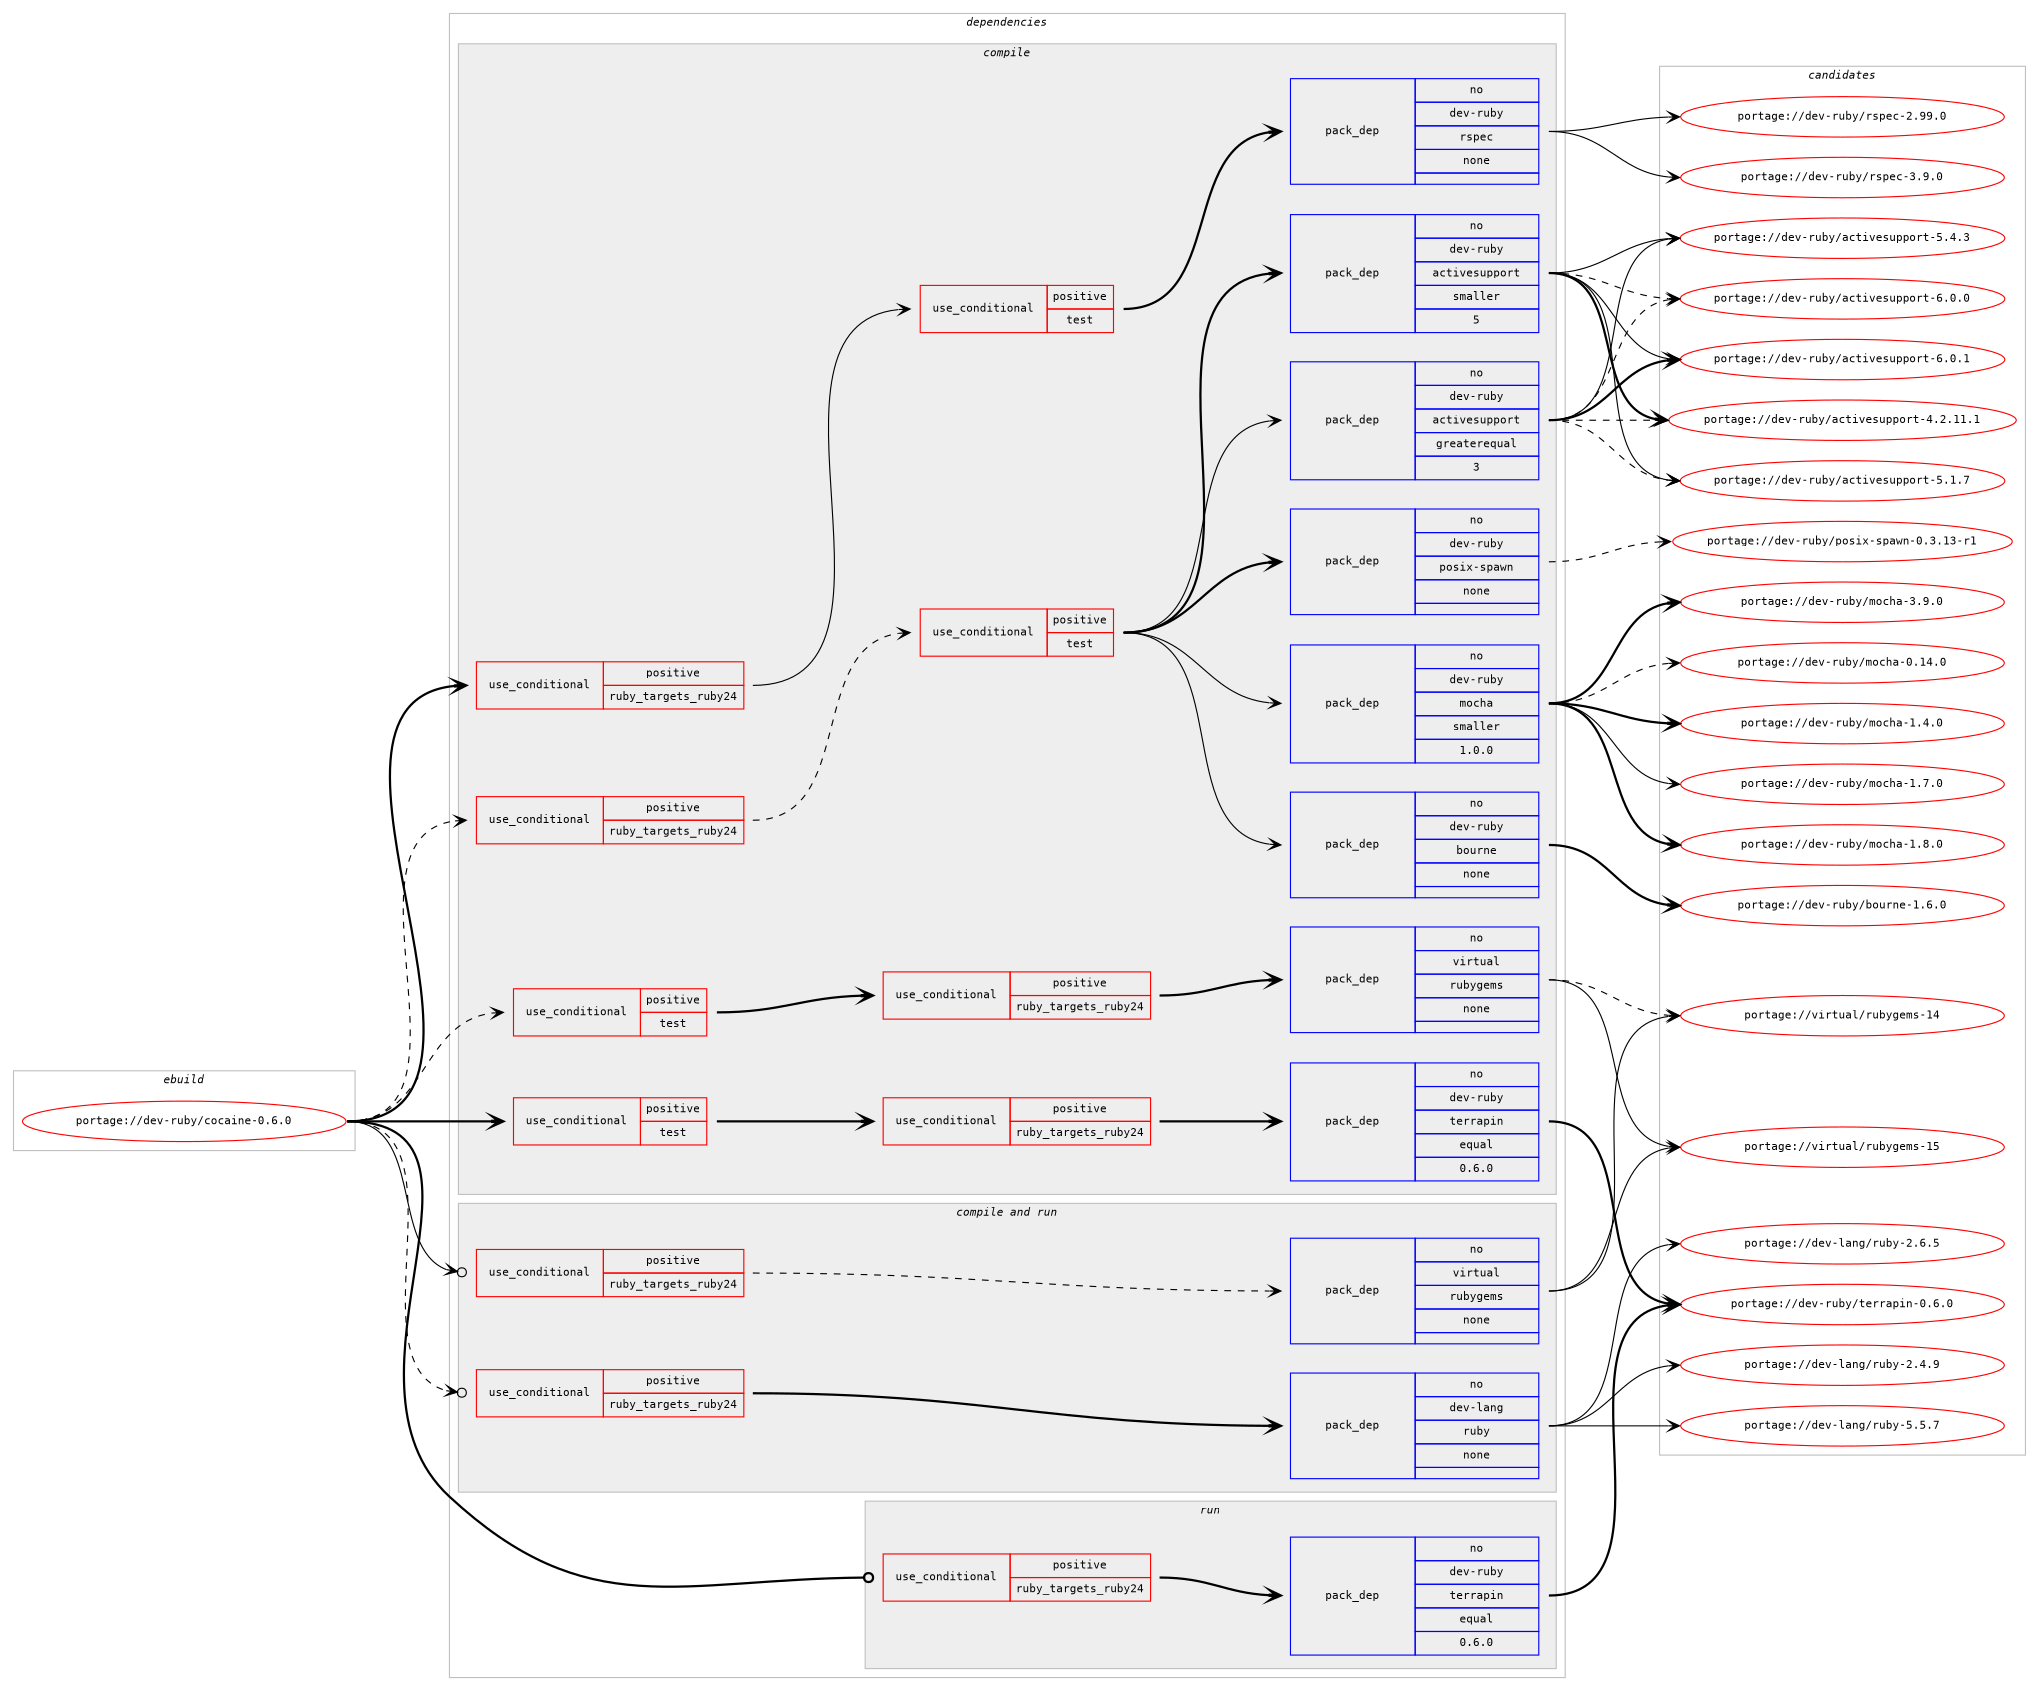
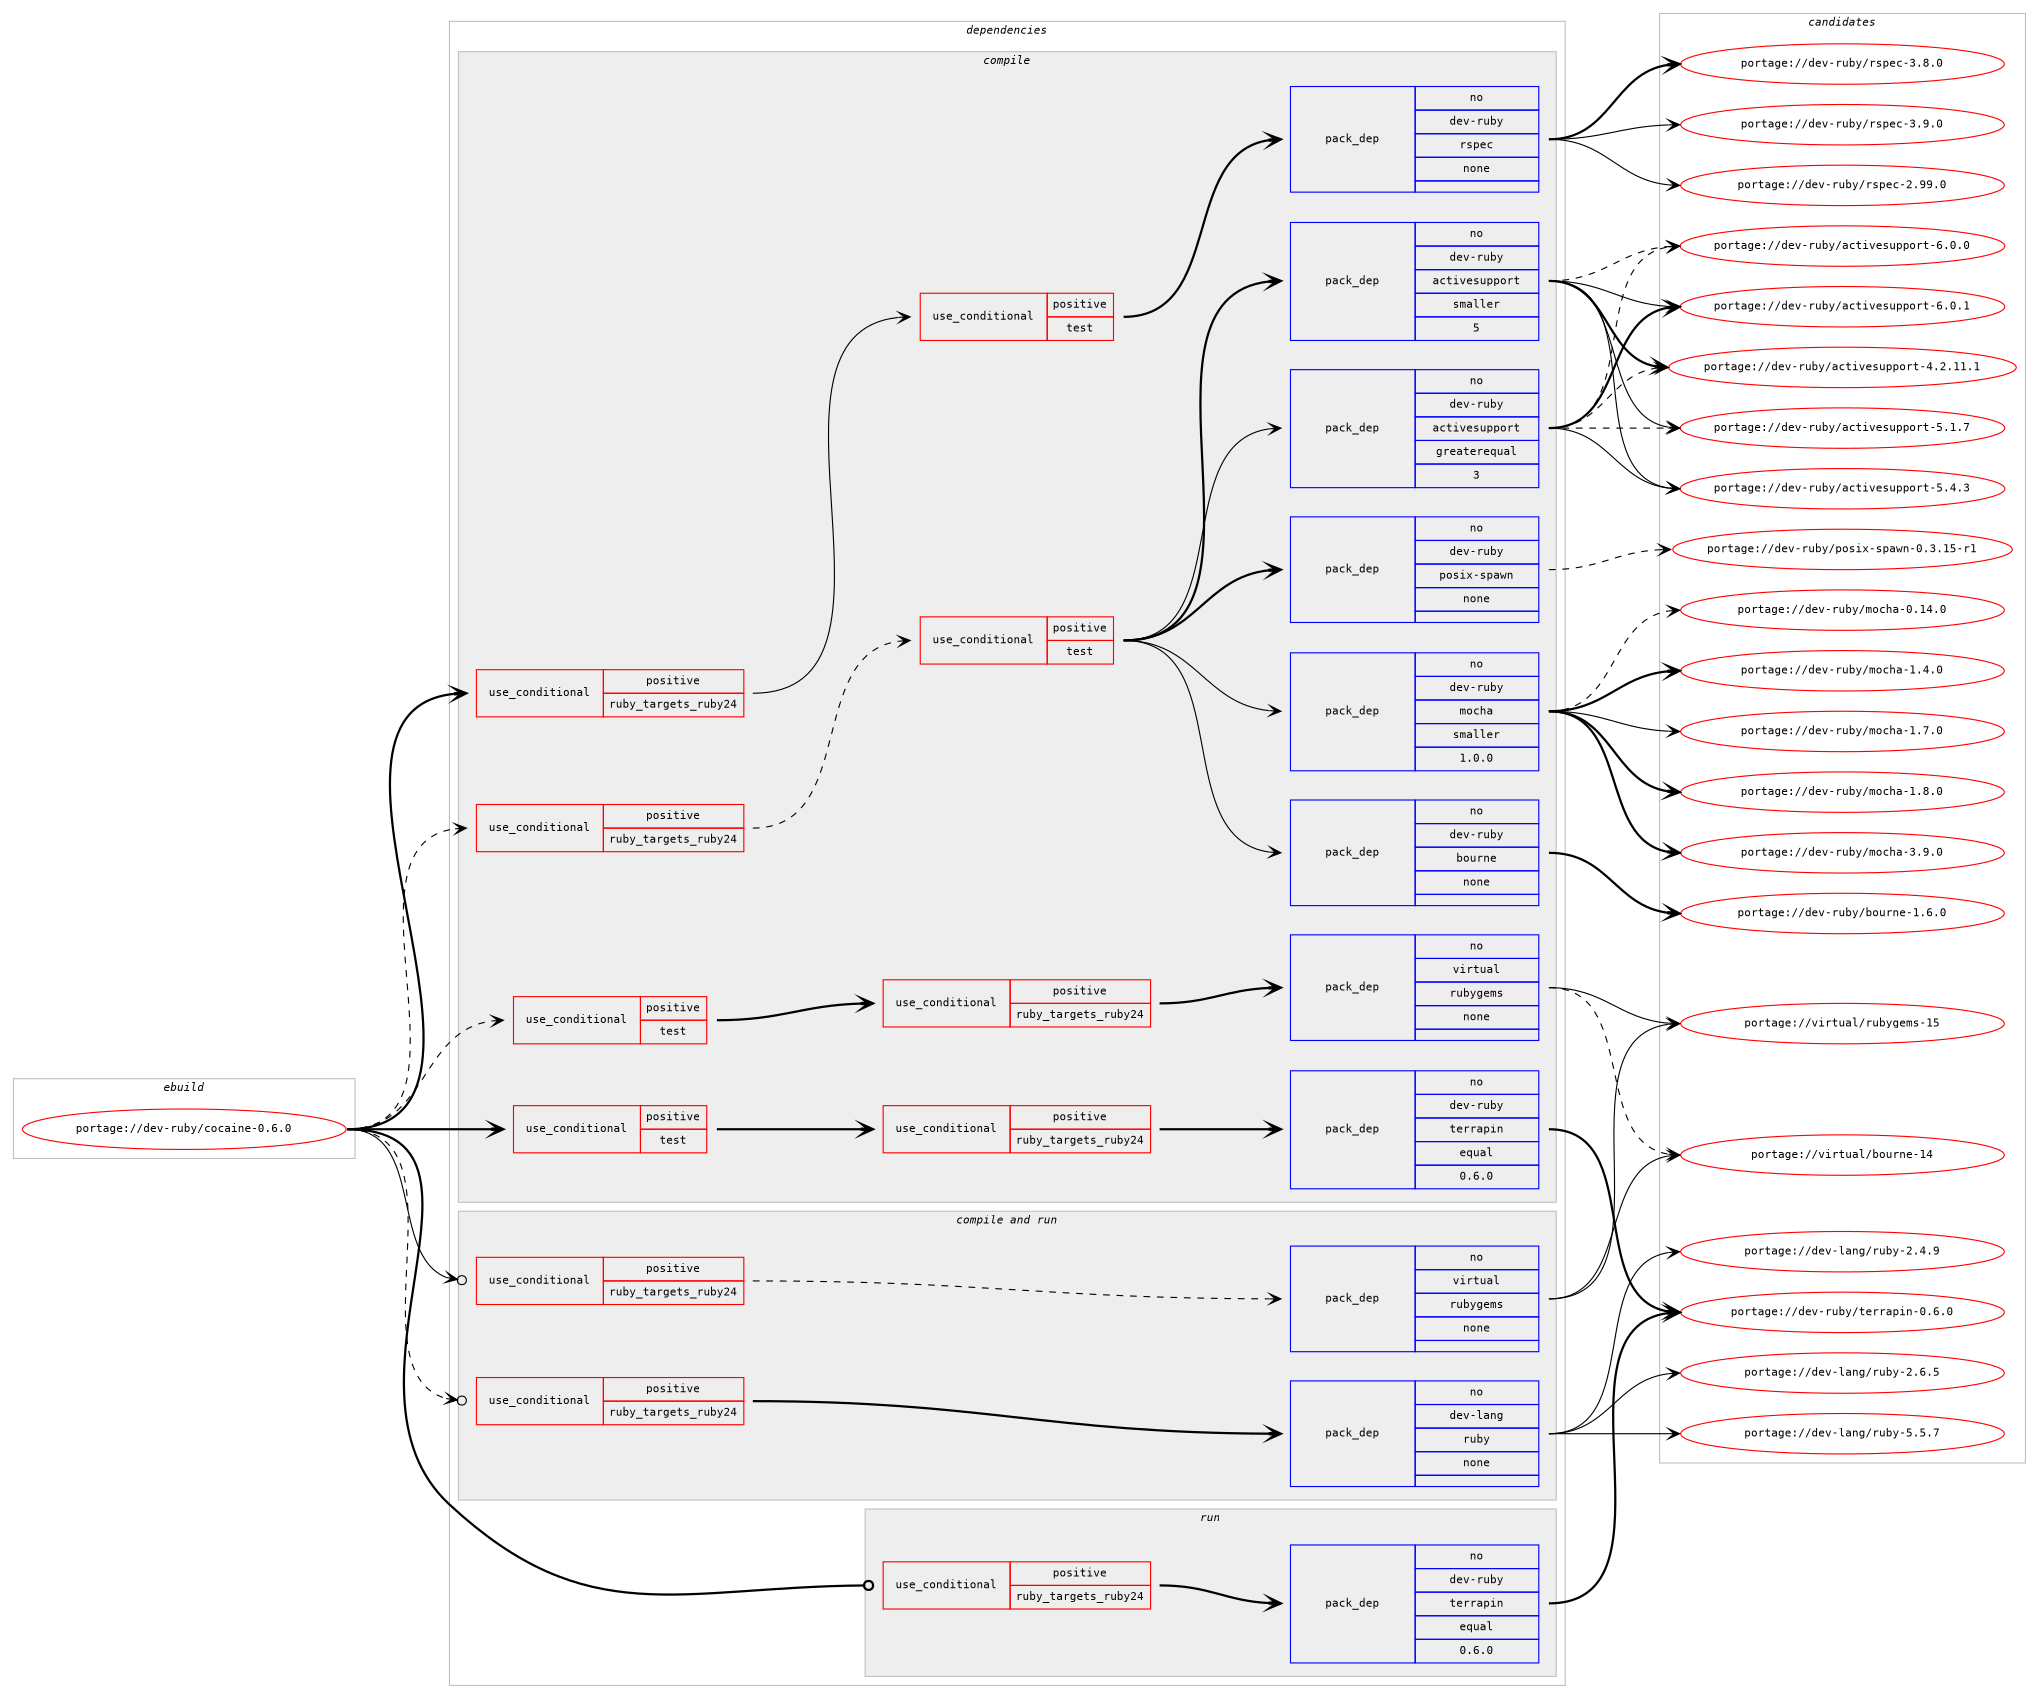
none -> (1842, 64)
(1842, 542) -> (1842, 549)
(1842, 1016) -> (1842, 1155)
